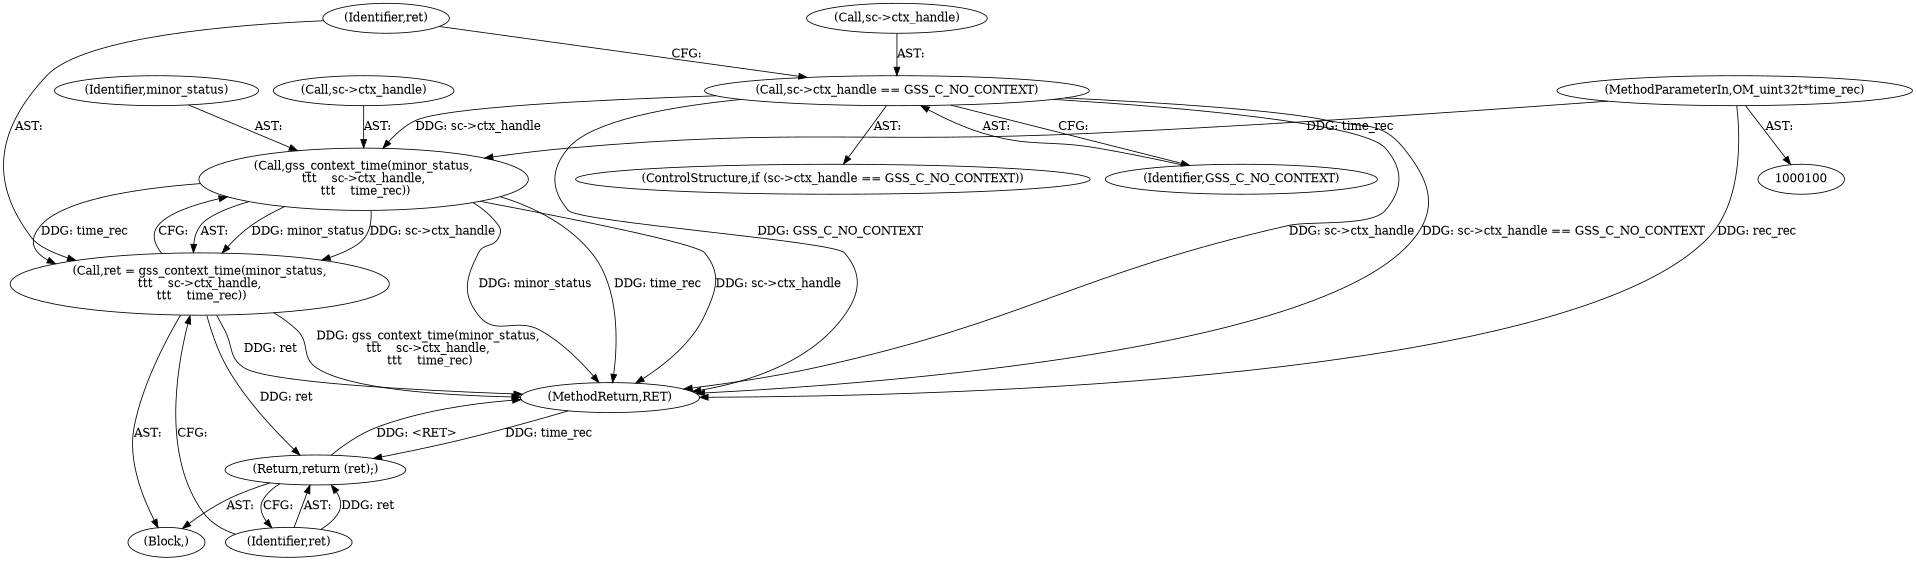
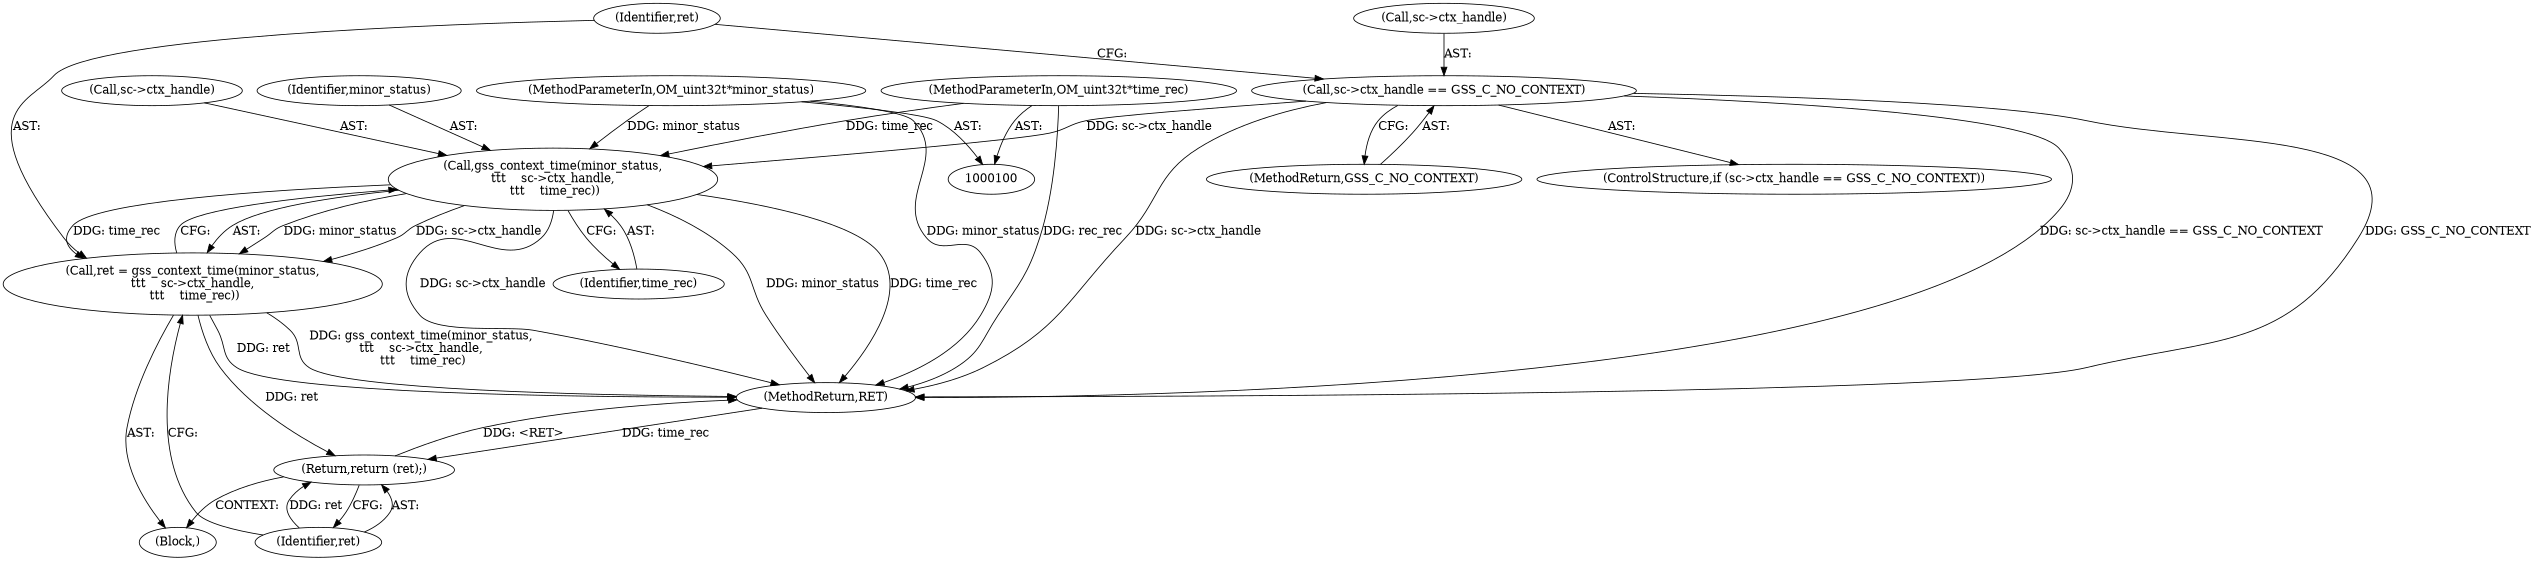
none -> (671, 91)
(1241, 179) -> (1364, 179)
none -> (639, 284)
(242, 506) -> (249, 506)
